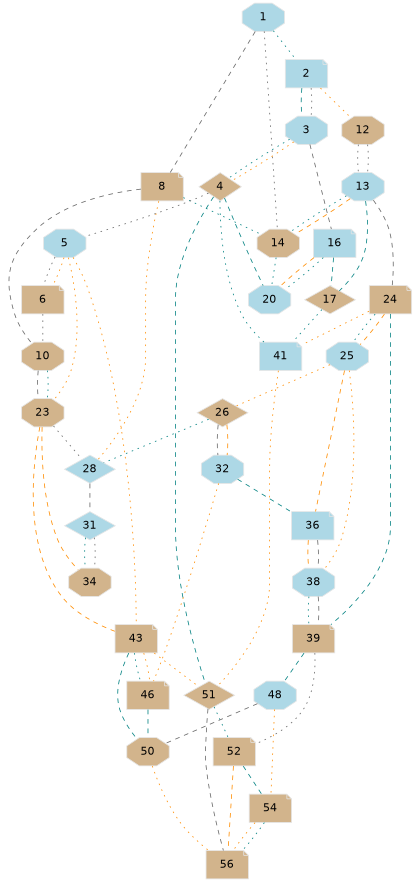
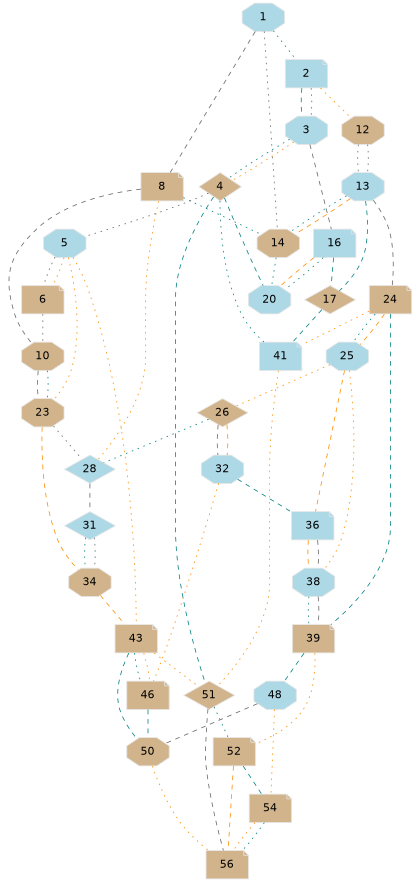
(307, 326) -> (307, 326)
(39, 546) -> (113, 610)
(303, 710) -> (303, 710)
